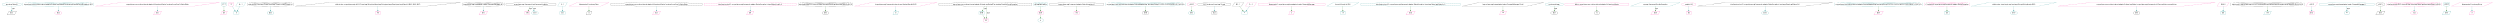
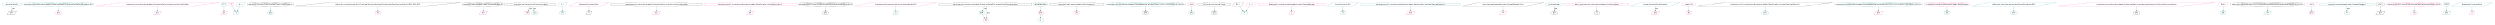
(2472, 4) -> (2472, 4)
